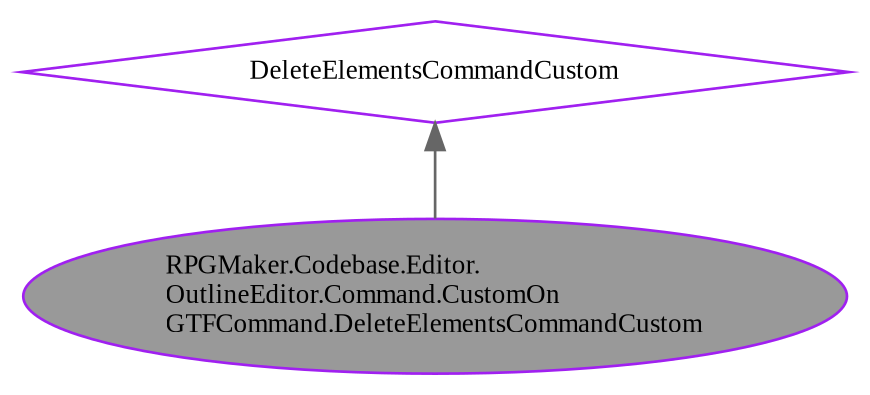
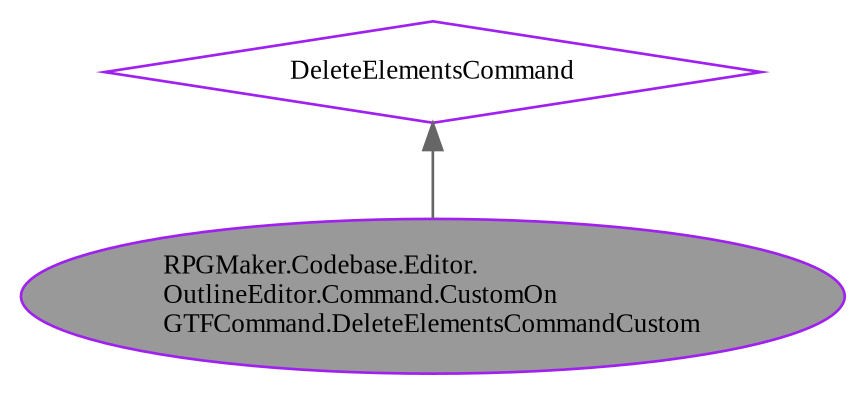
(435, 72) -> (433, 72)
